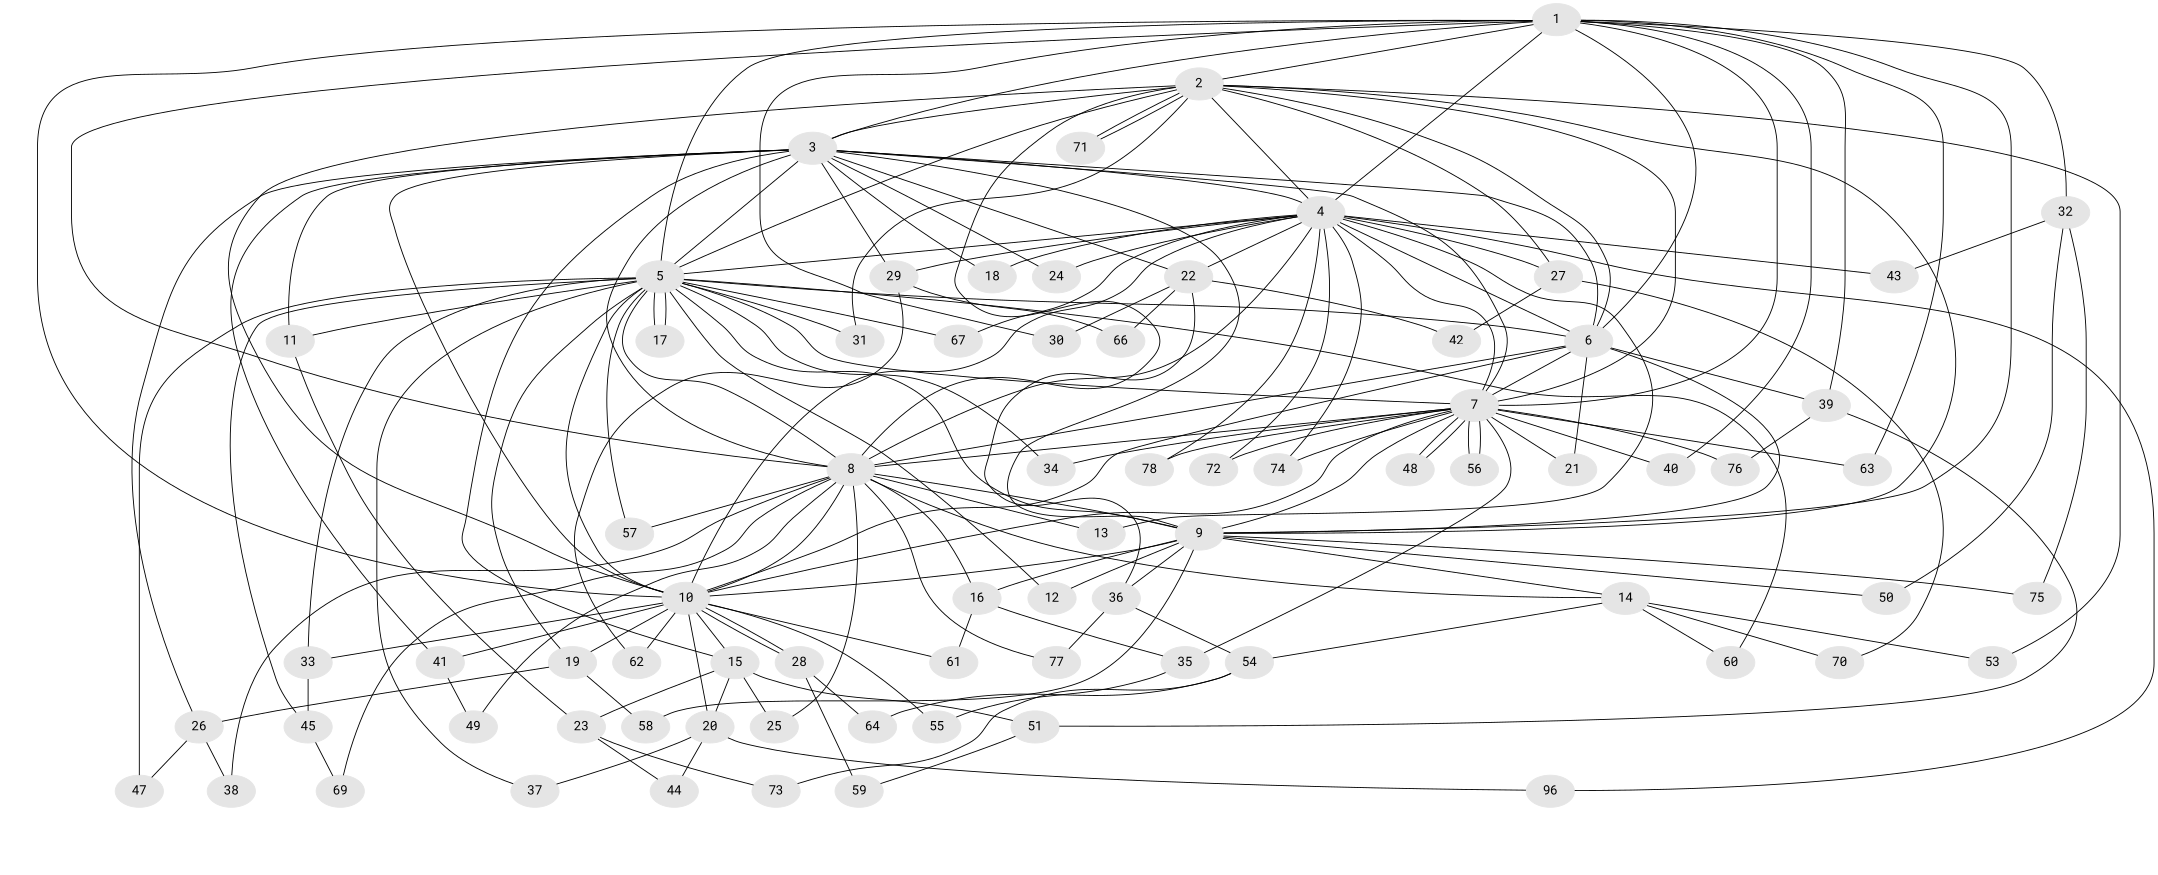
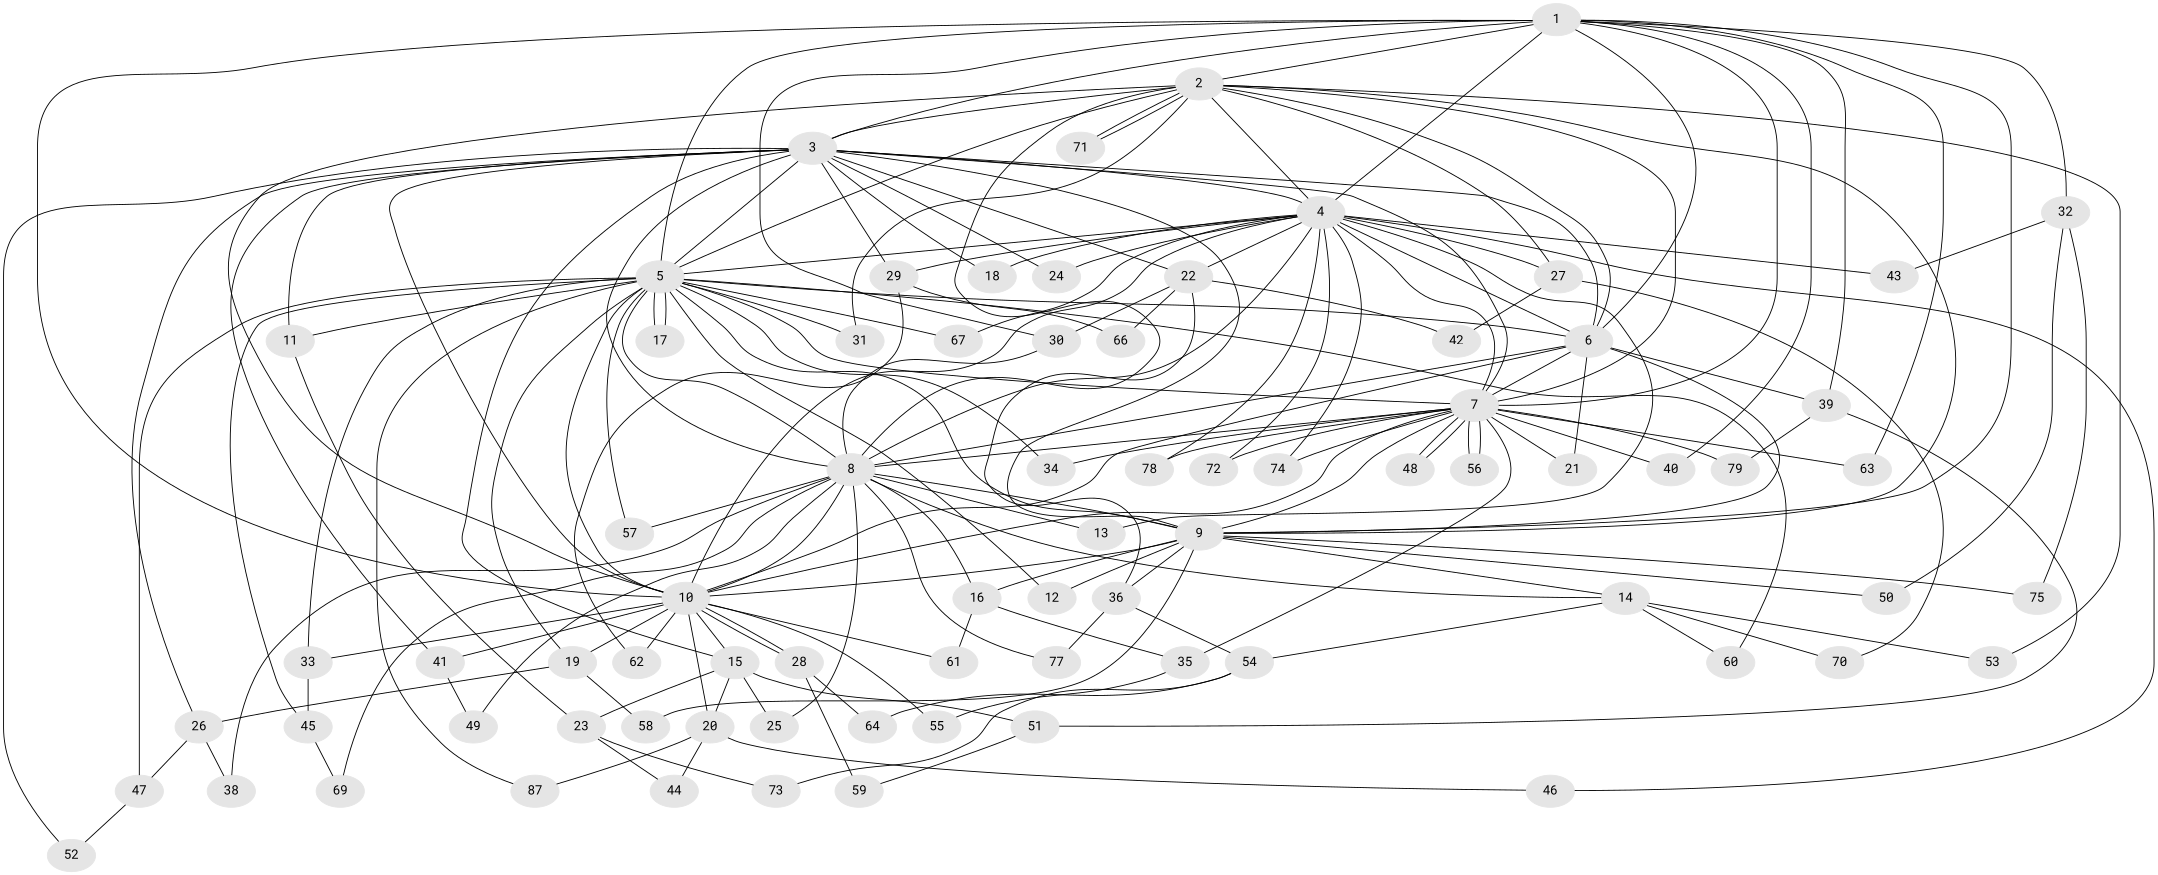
(346, 89) -> (908, 360)
(1735, 470) -> (1735, 470)
(535, 791) -> (535, 791)
(1550, 791) -> (1550, 791)
none -> (71, 856)
